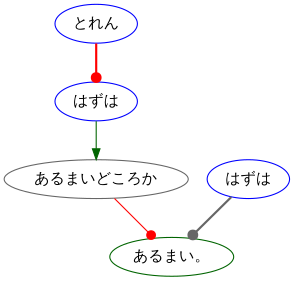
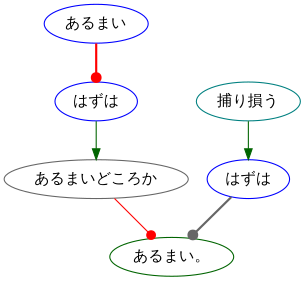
(96, 24) -> (96, 24)
none -> (248, 101)
